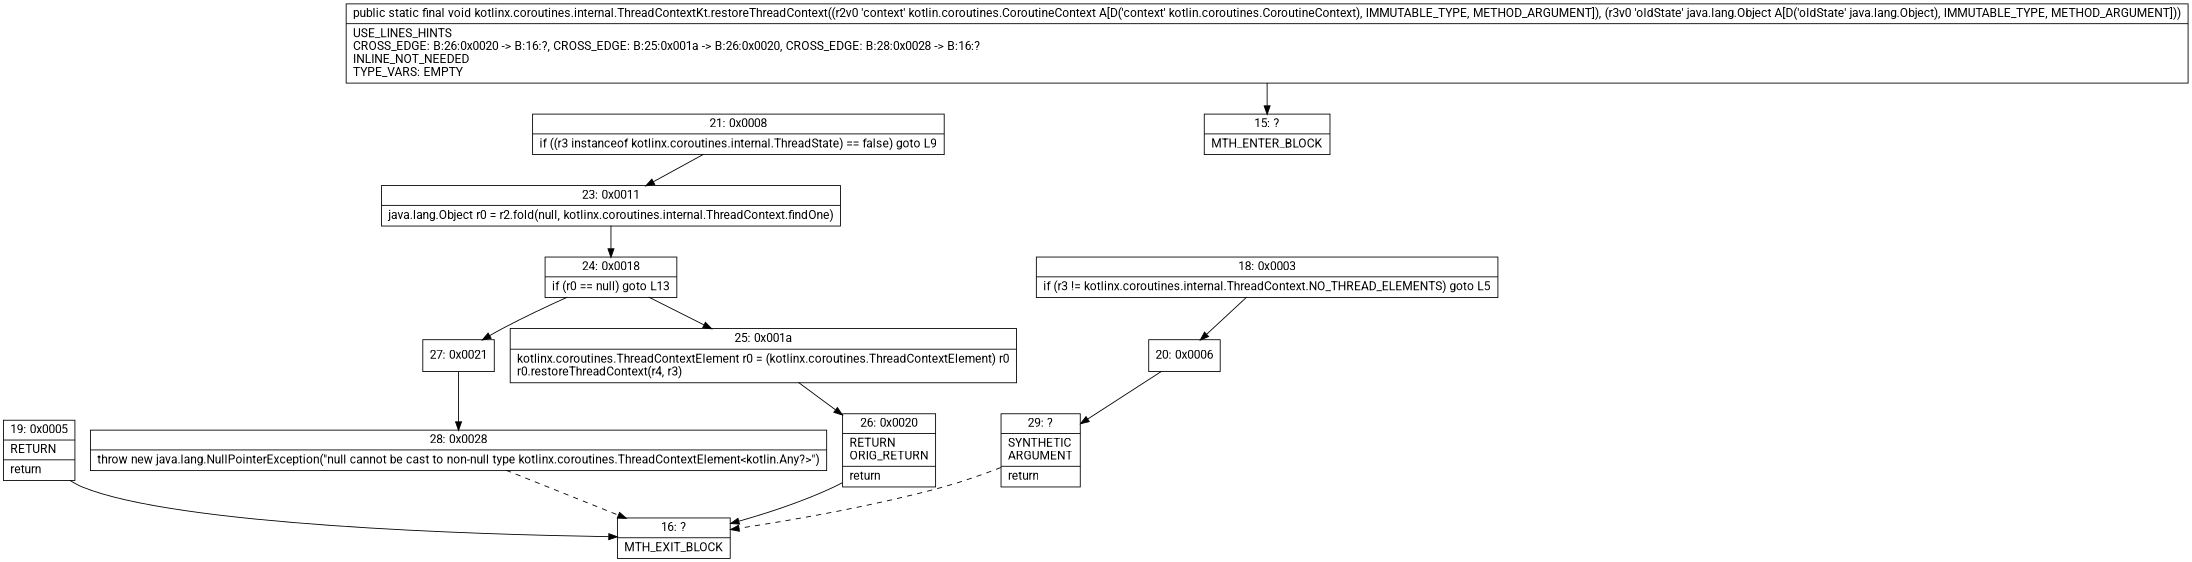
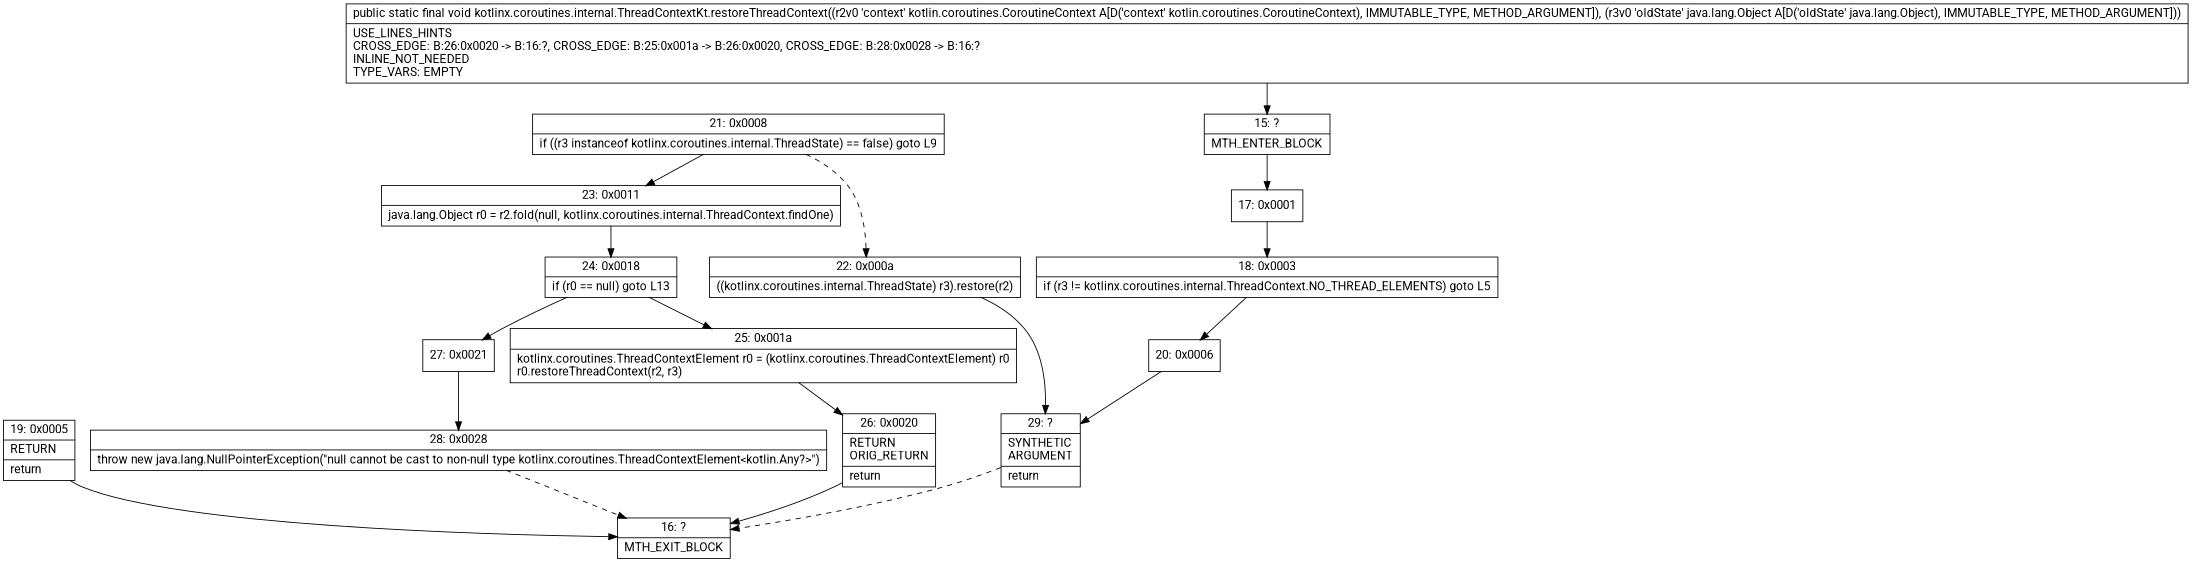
none -> (1267, 206)
none -> (865, 277)
(600, 372) -> (600, 372)
